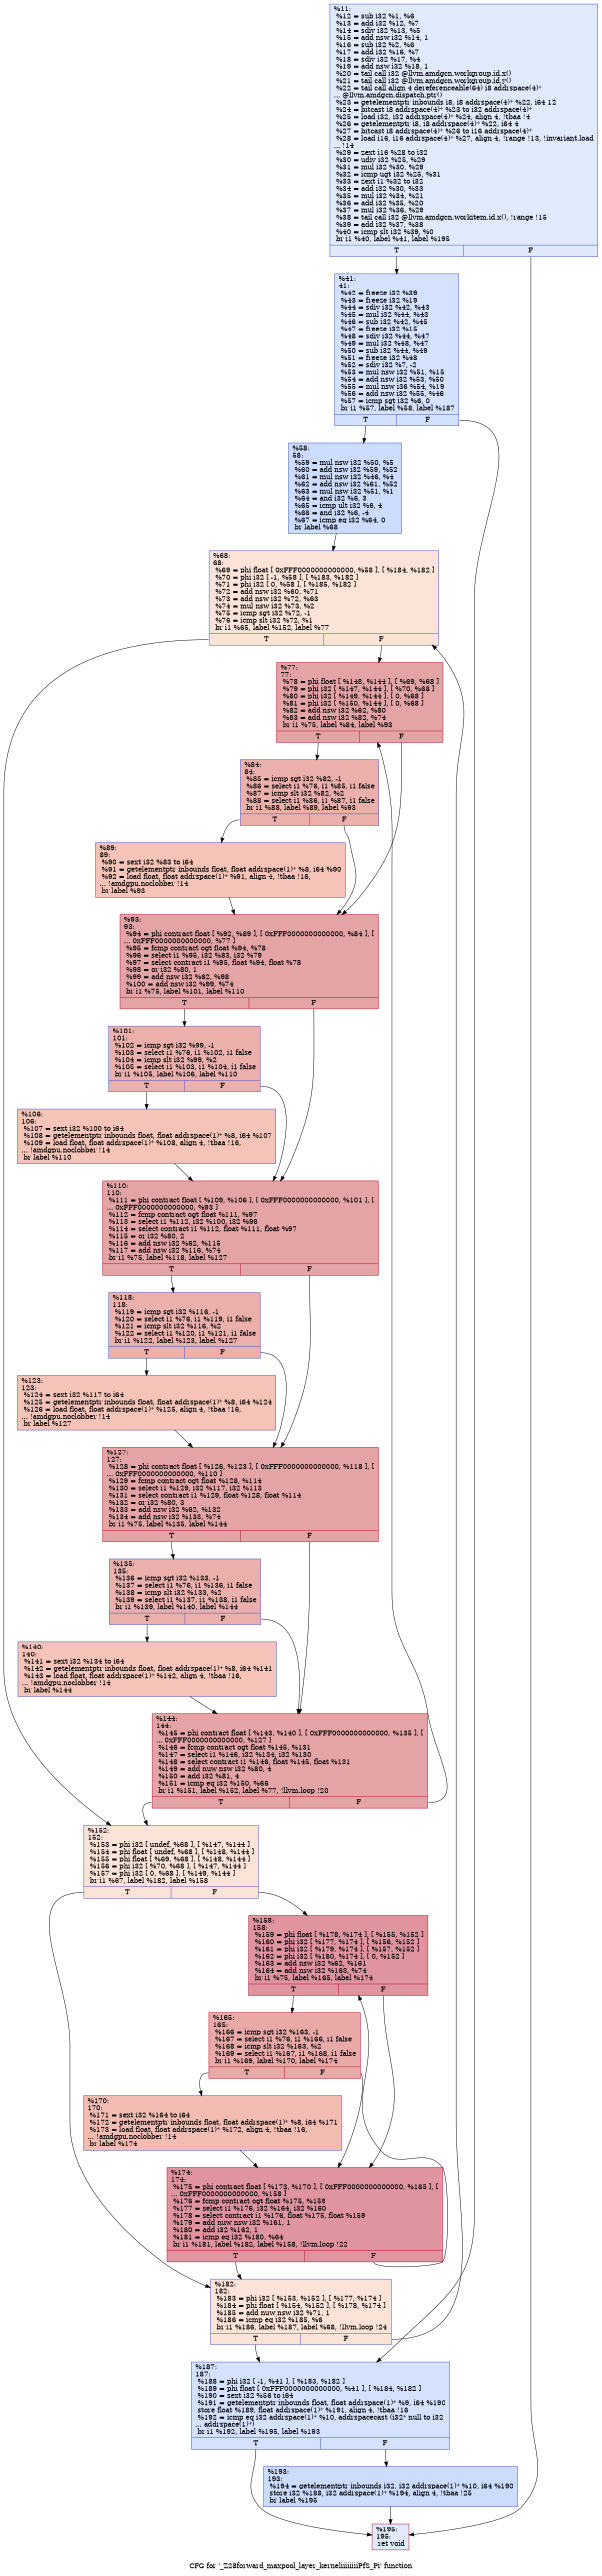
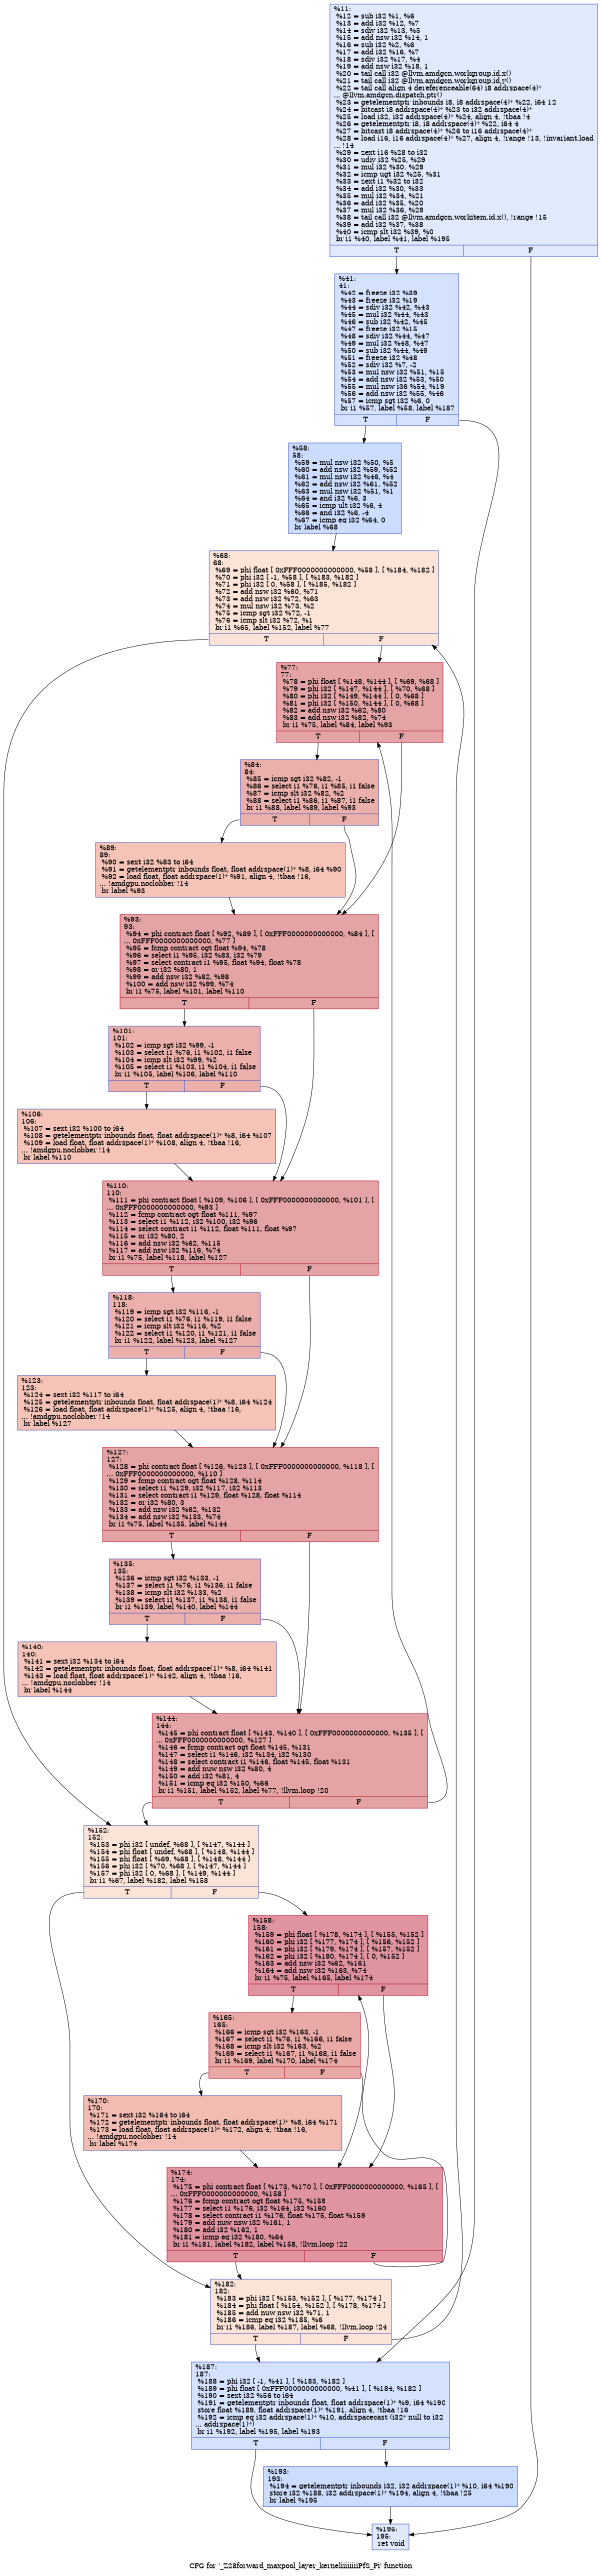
(391, 2537) -> (391, 2537)
